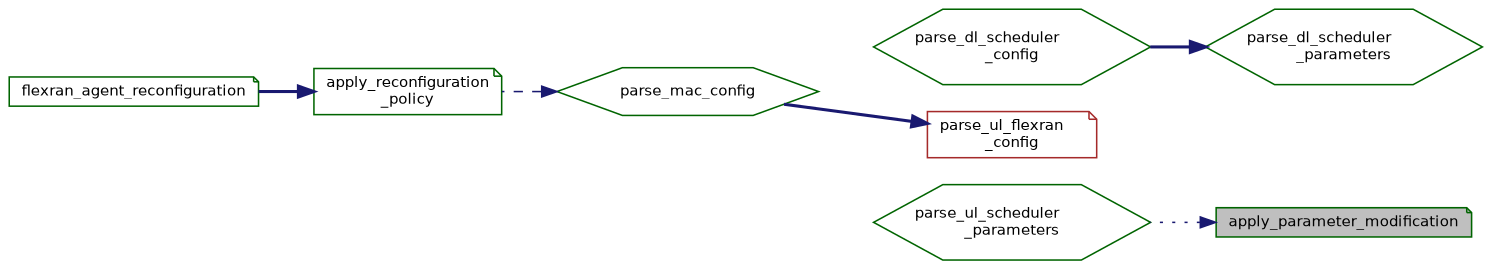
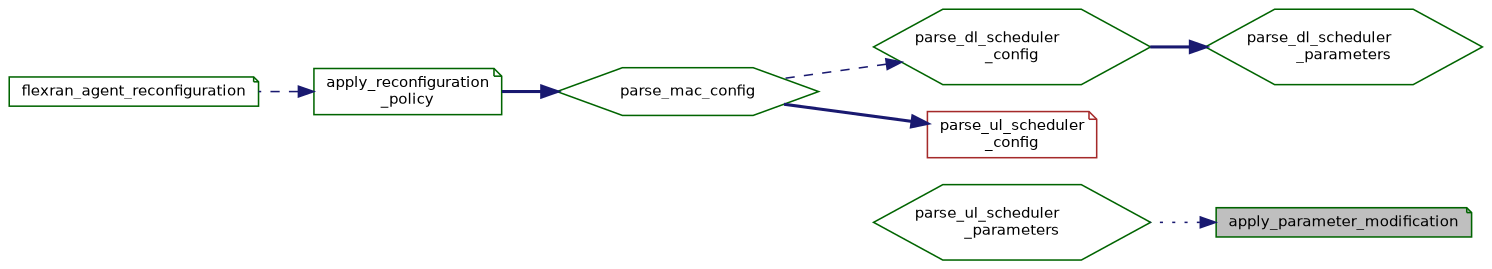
none -> (835, 71)
(278, 92) -> (278, 92)
(522, 92) -> (522, 92)
(1012, 135) -> (1012, 135)
